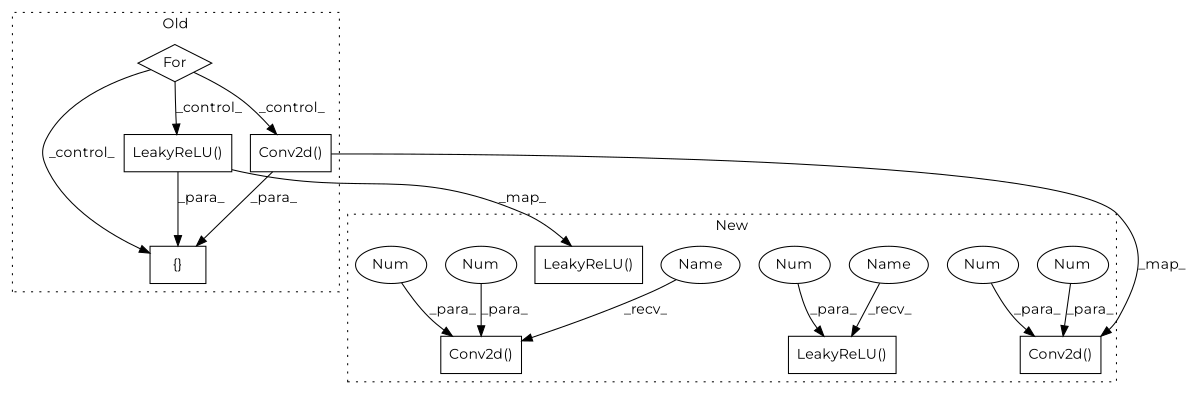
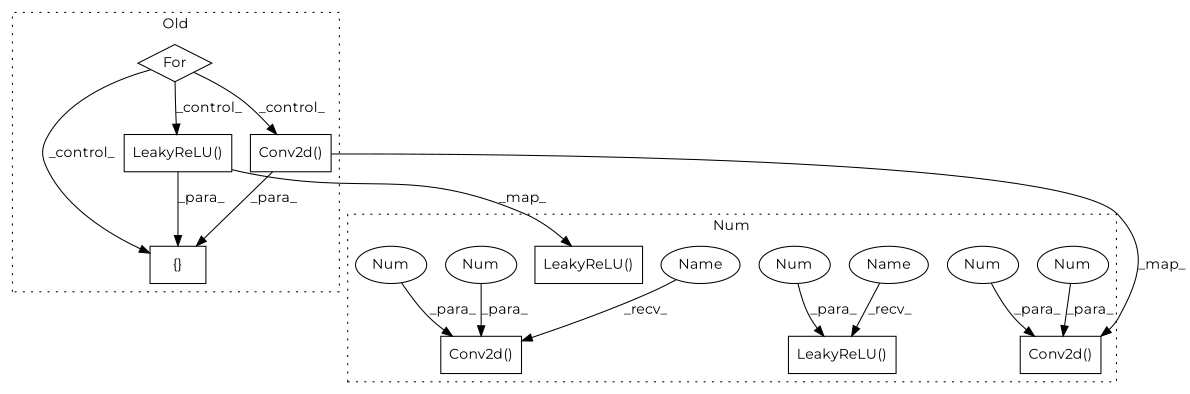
(732, 226) -> (732, 226)
